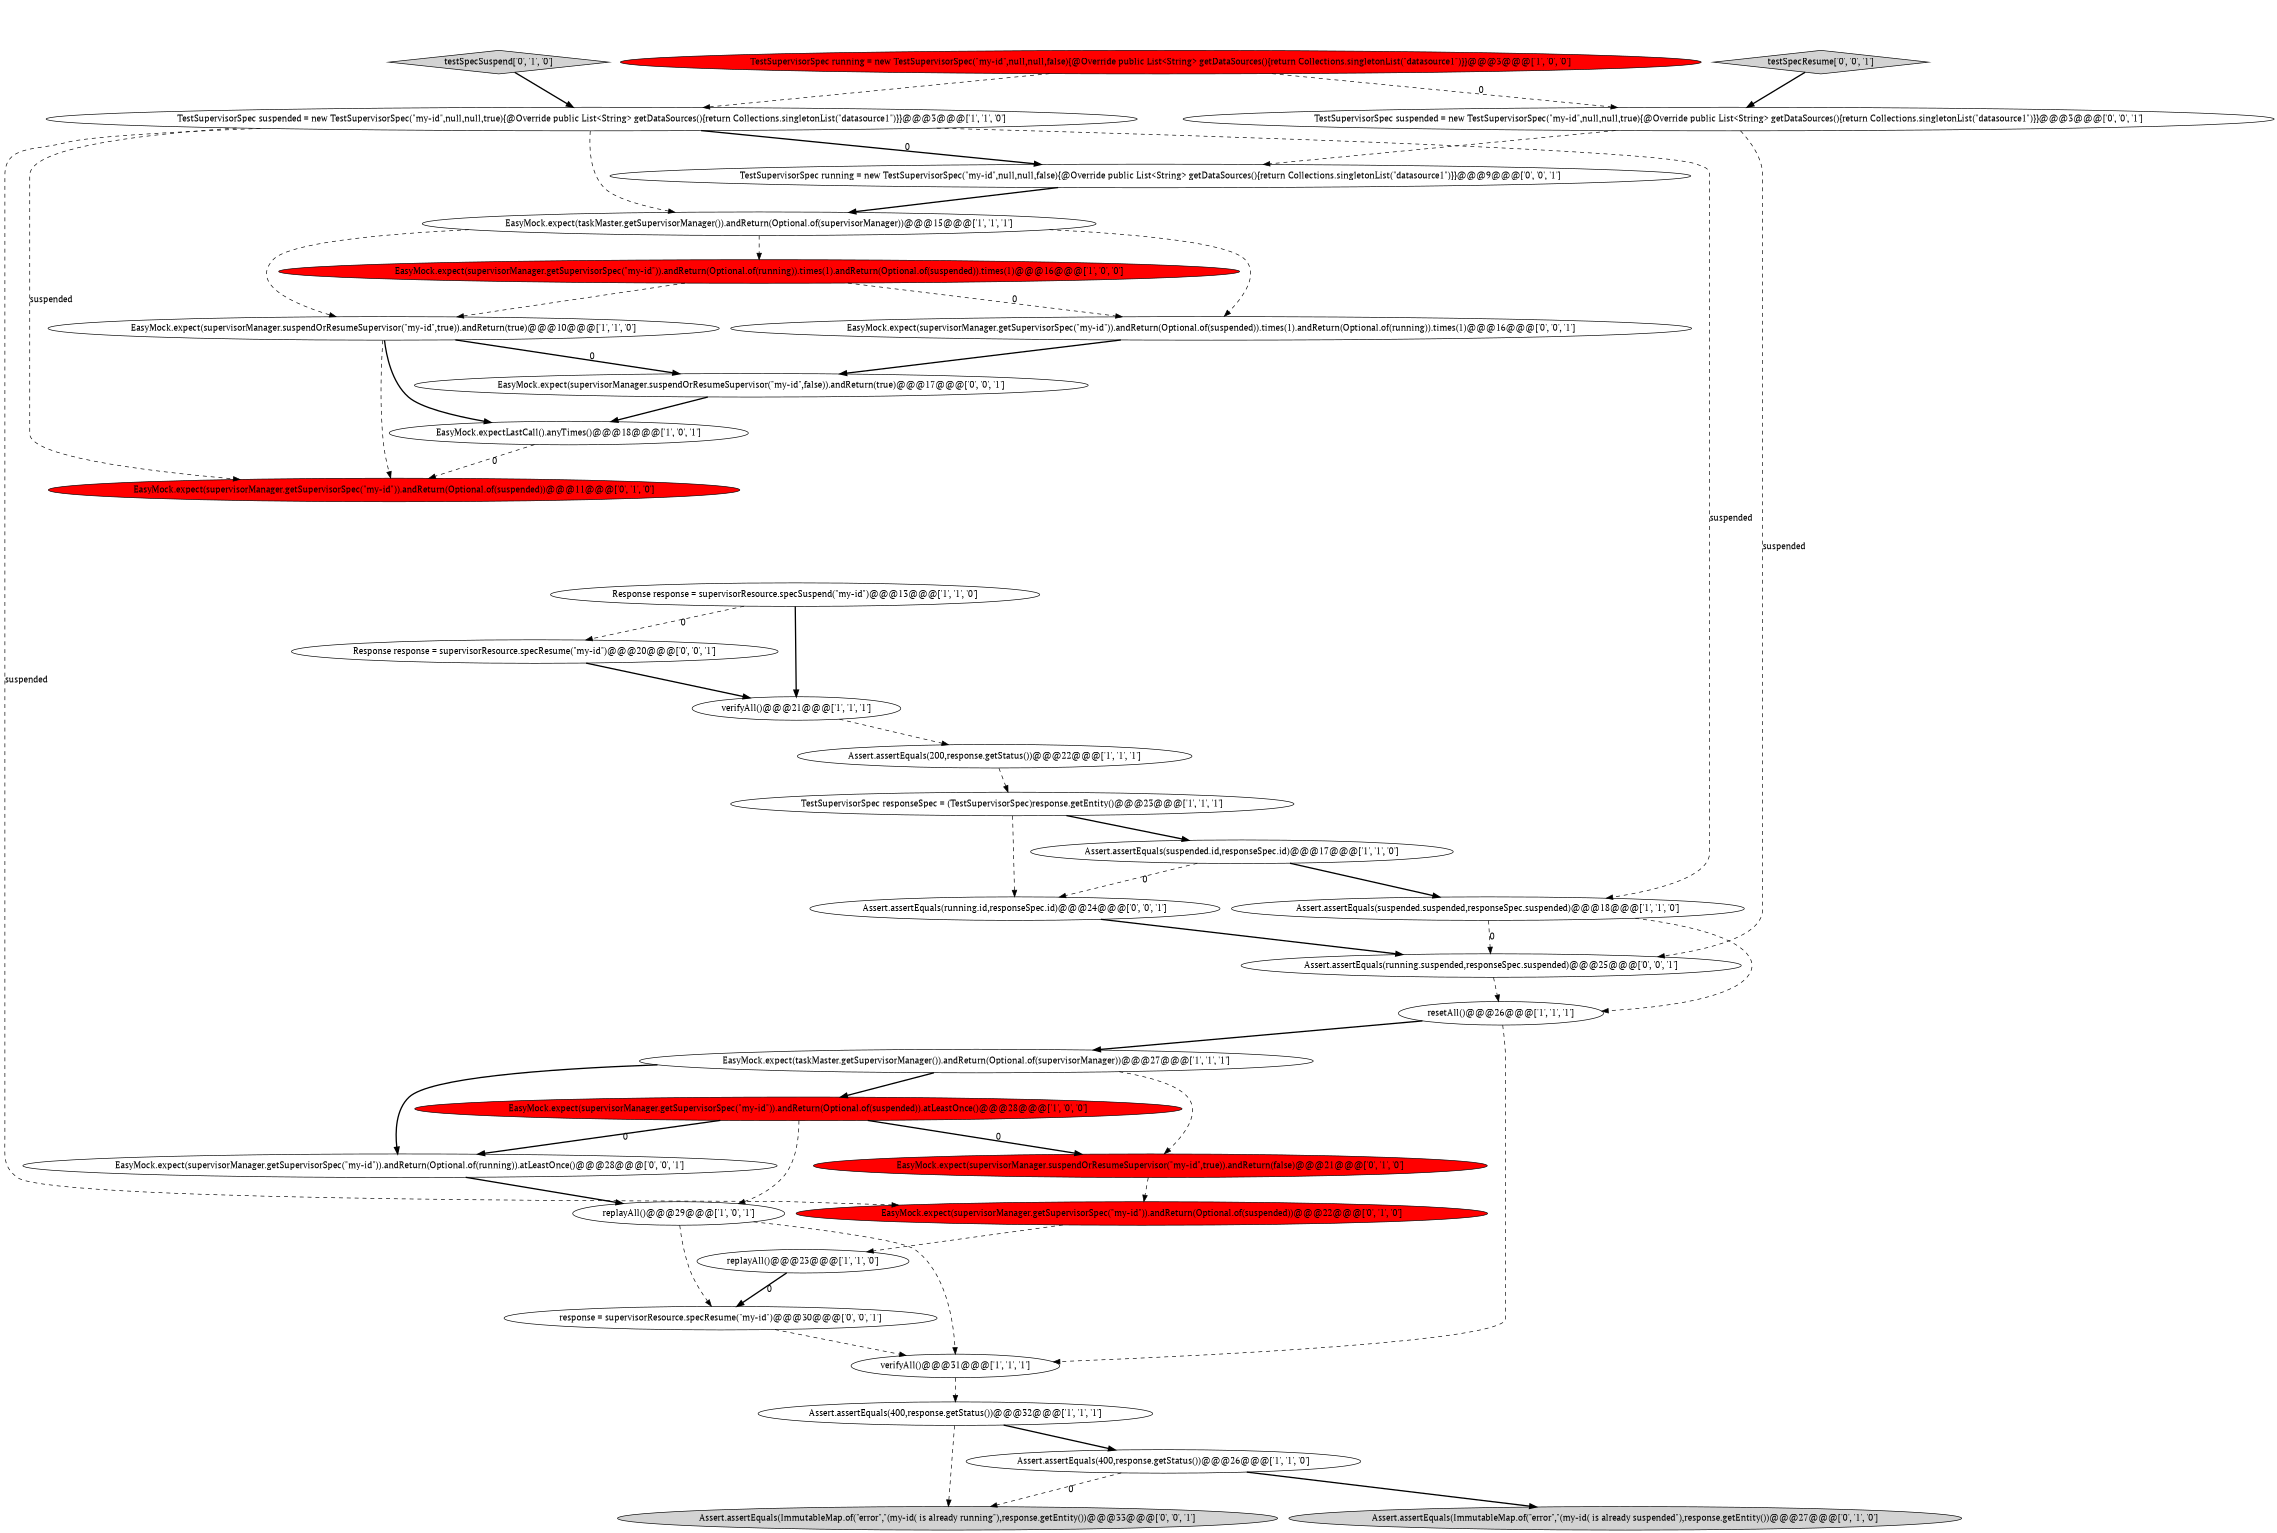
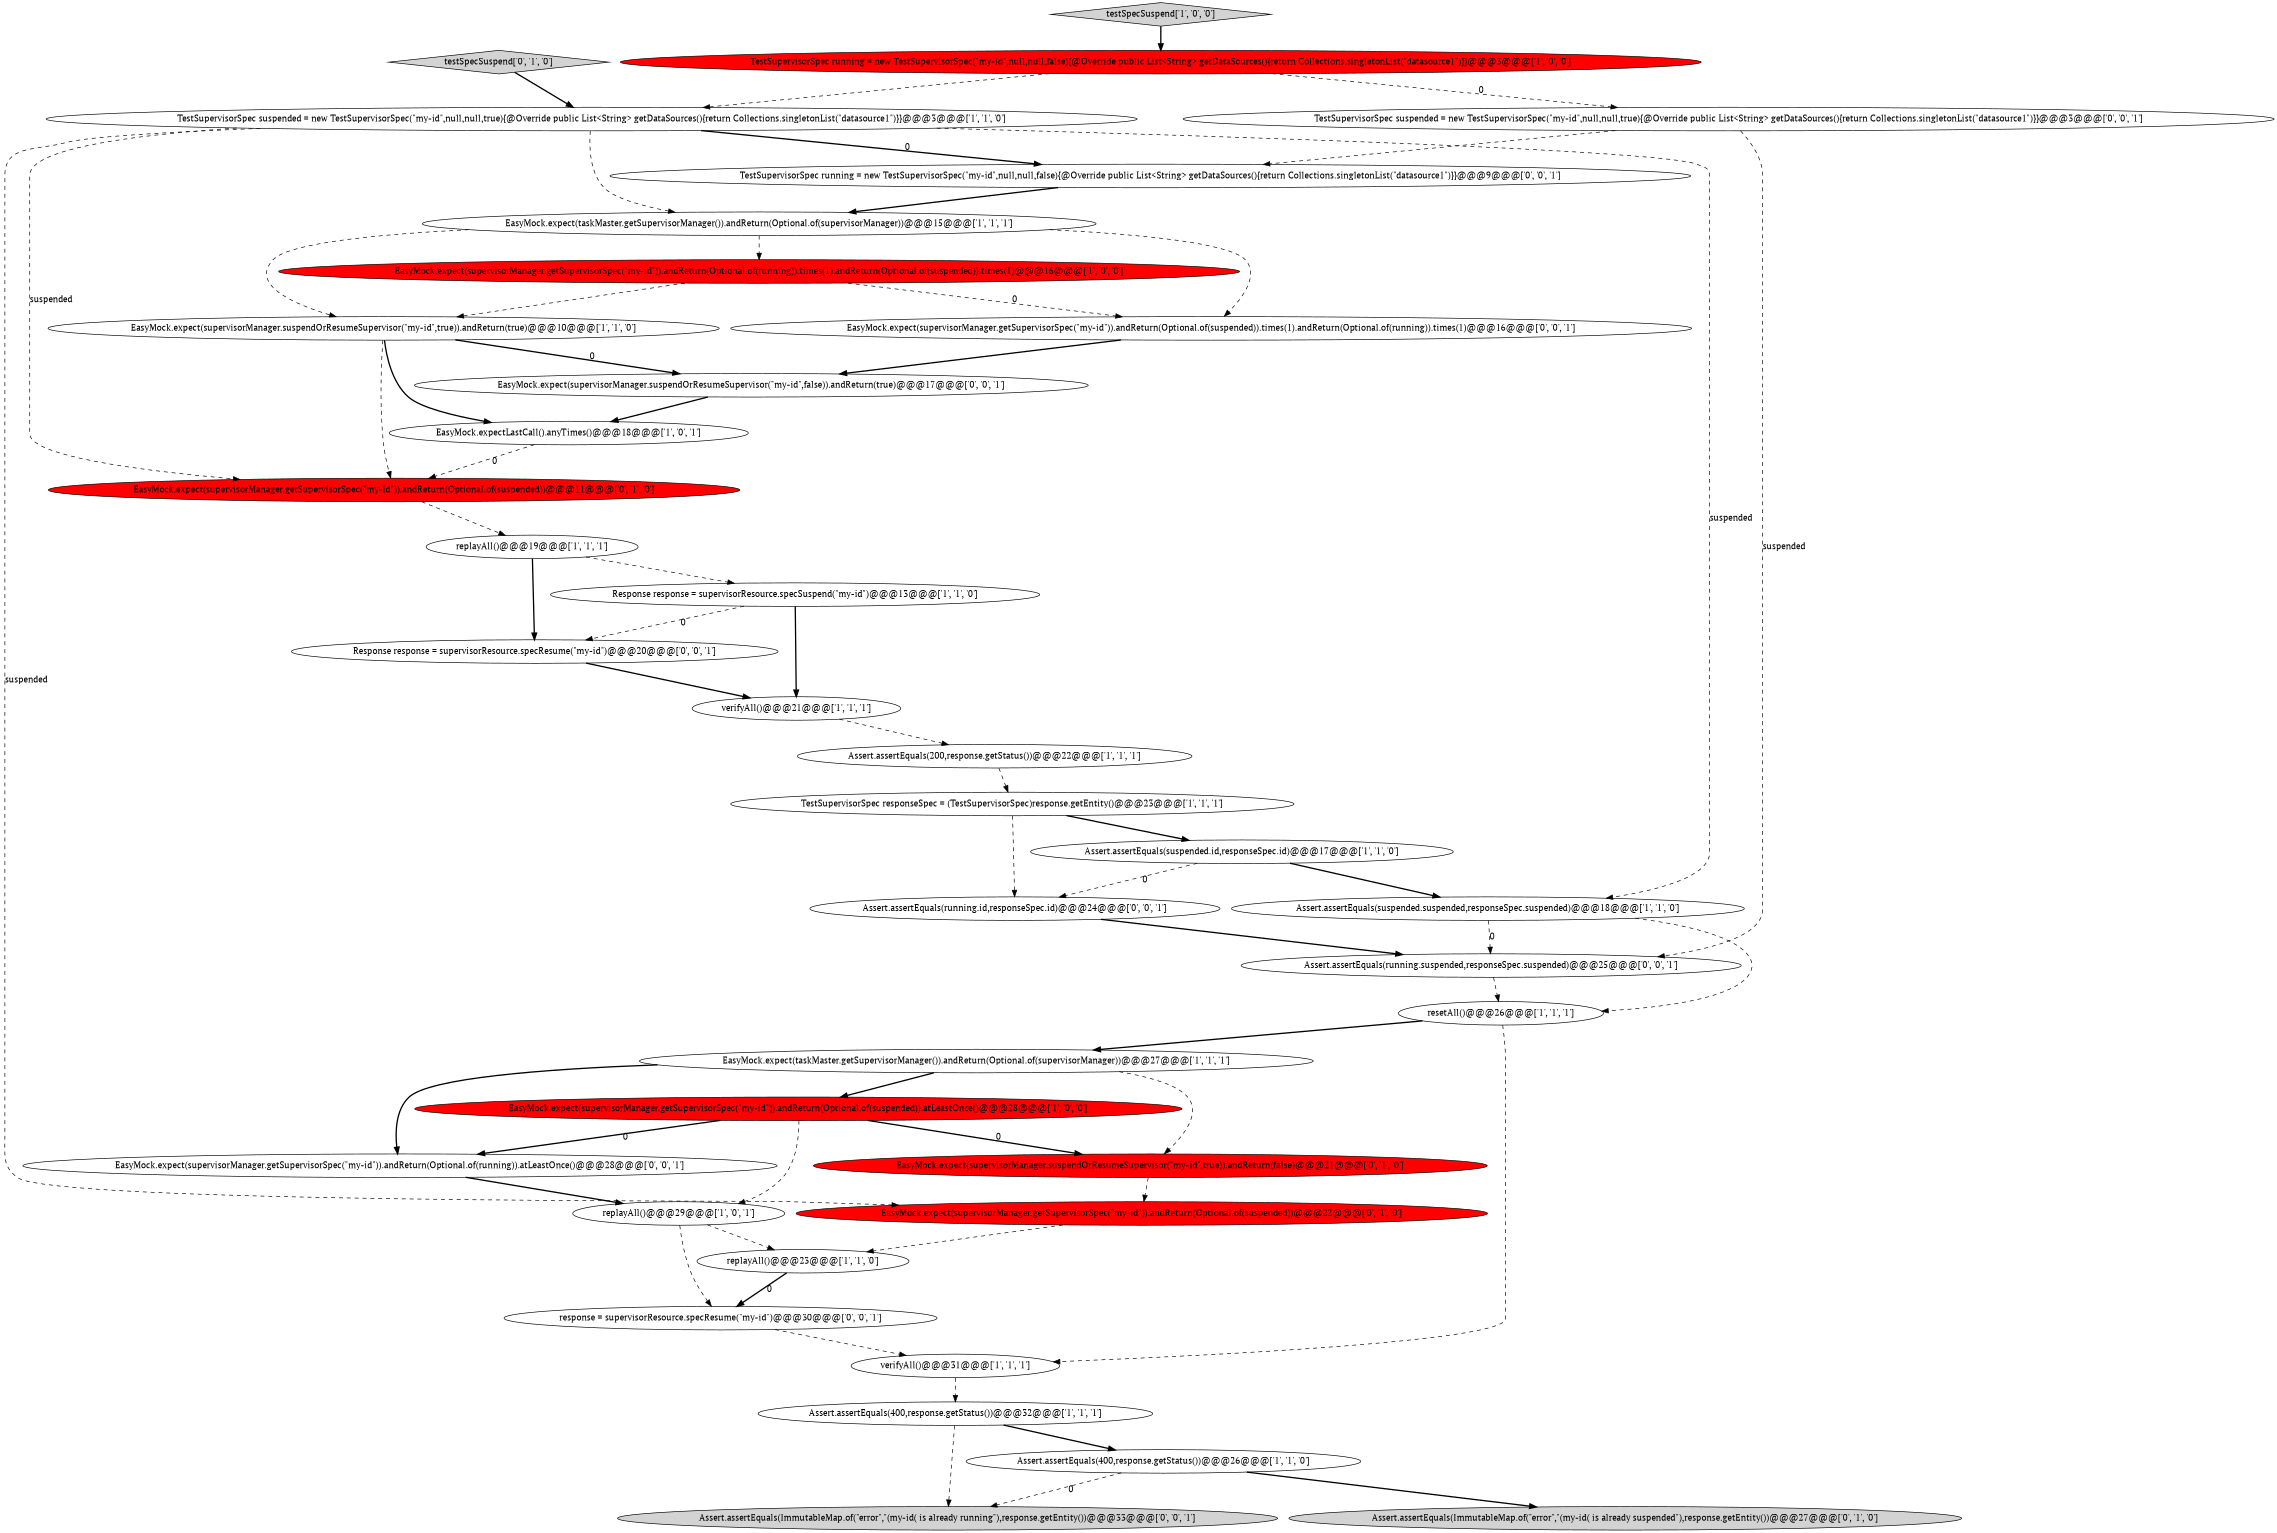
none -> (1161, 14)
(1821, 62) -> none
none -> (532, 547)
(889, 1241) -> (738, 1236)
